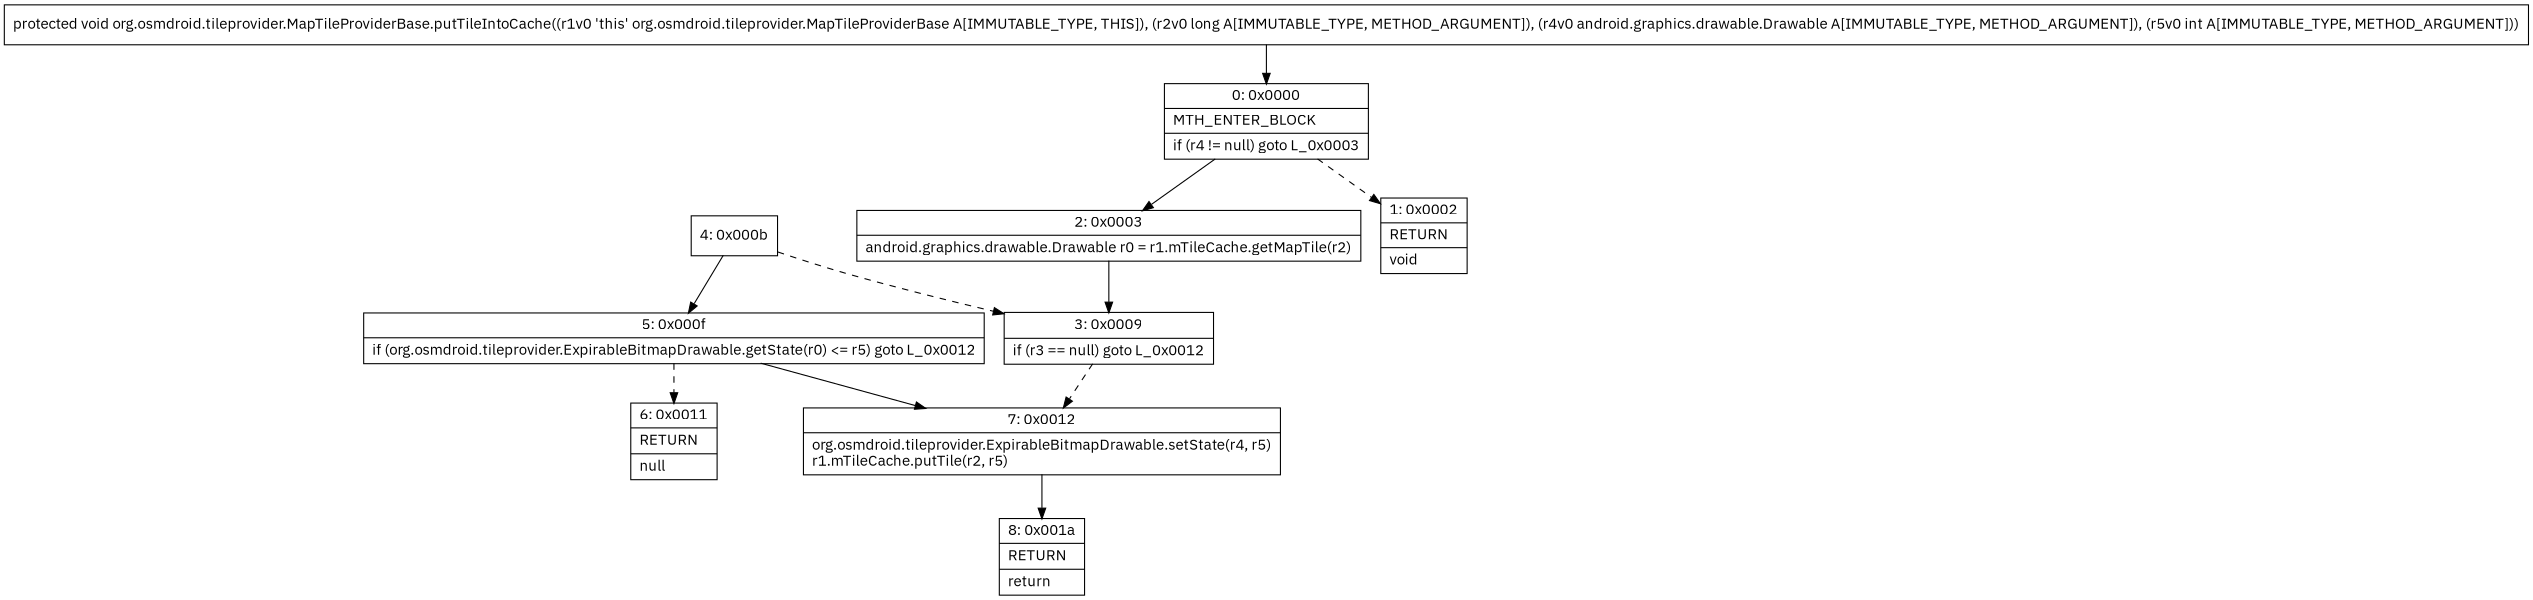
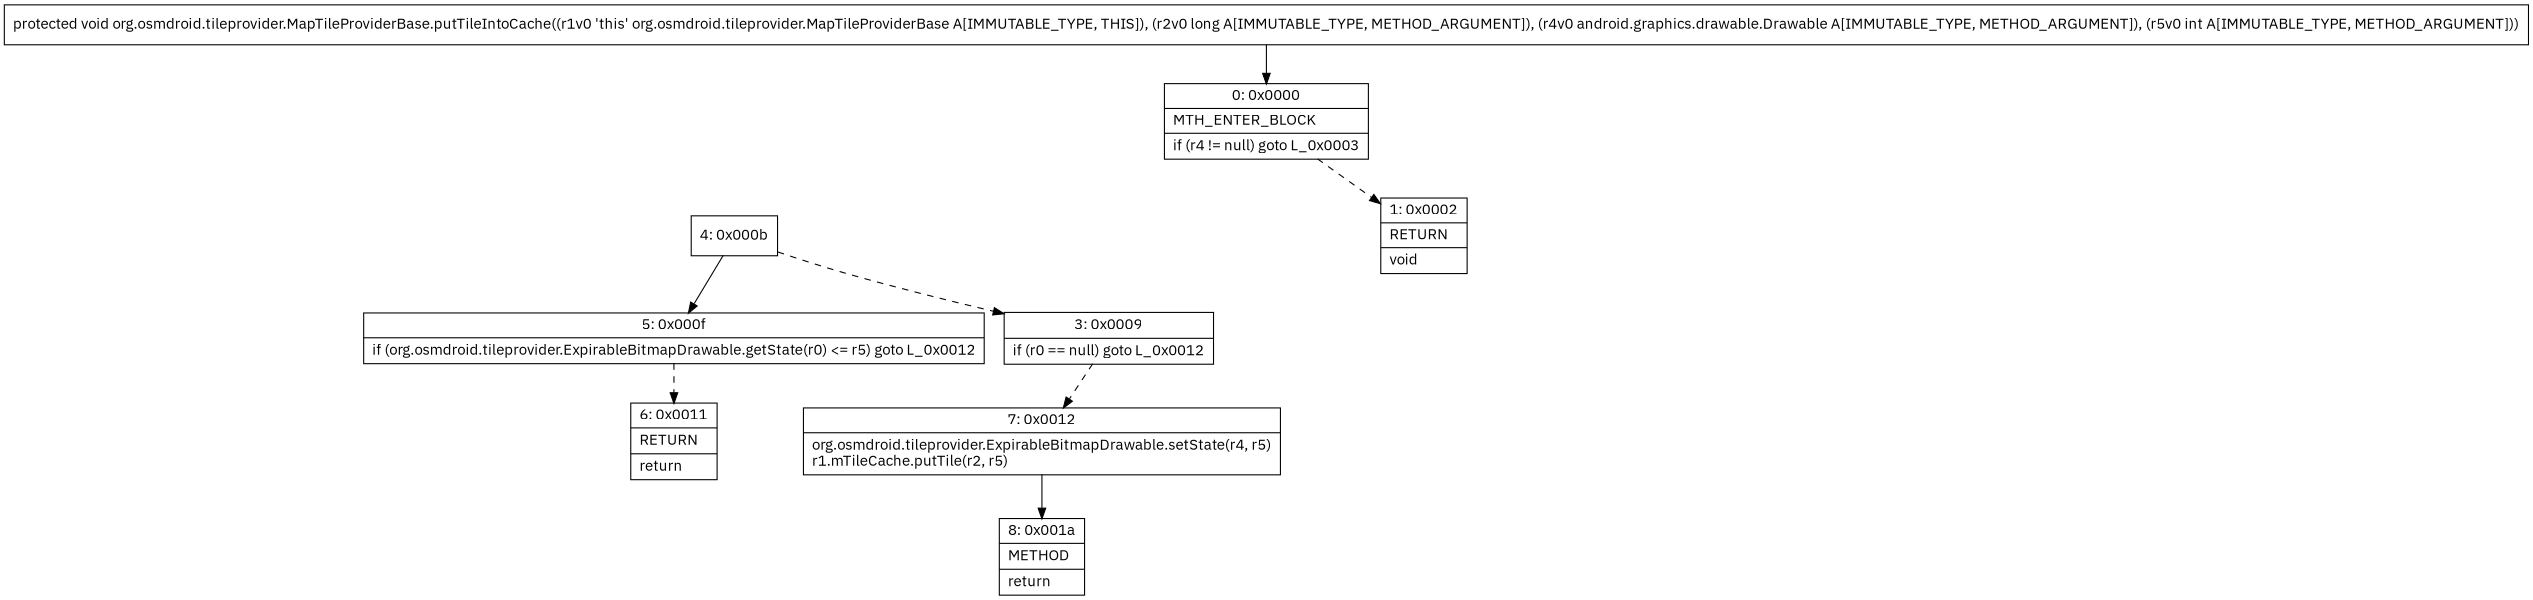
(1109, 236) -> none
(1109, 351) -> (1109, 351)
(838, 384) -> none
(653, 466) -> (661, 466)
(1038, 556) -> (1039, 556)
